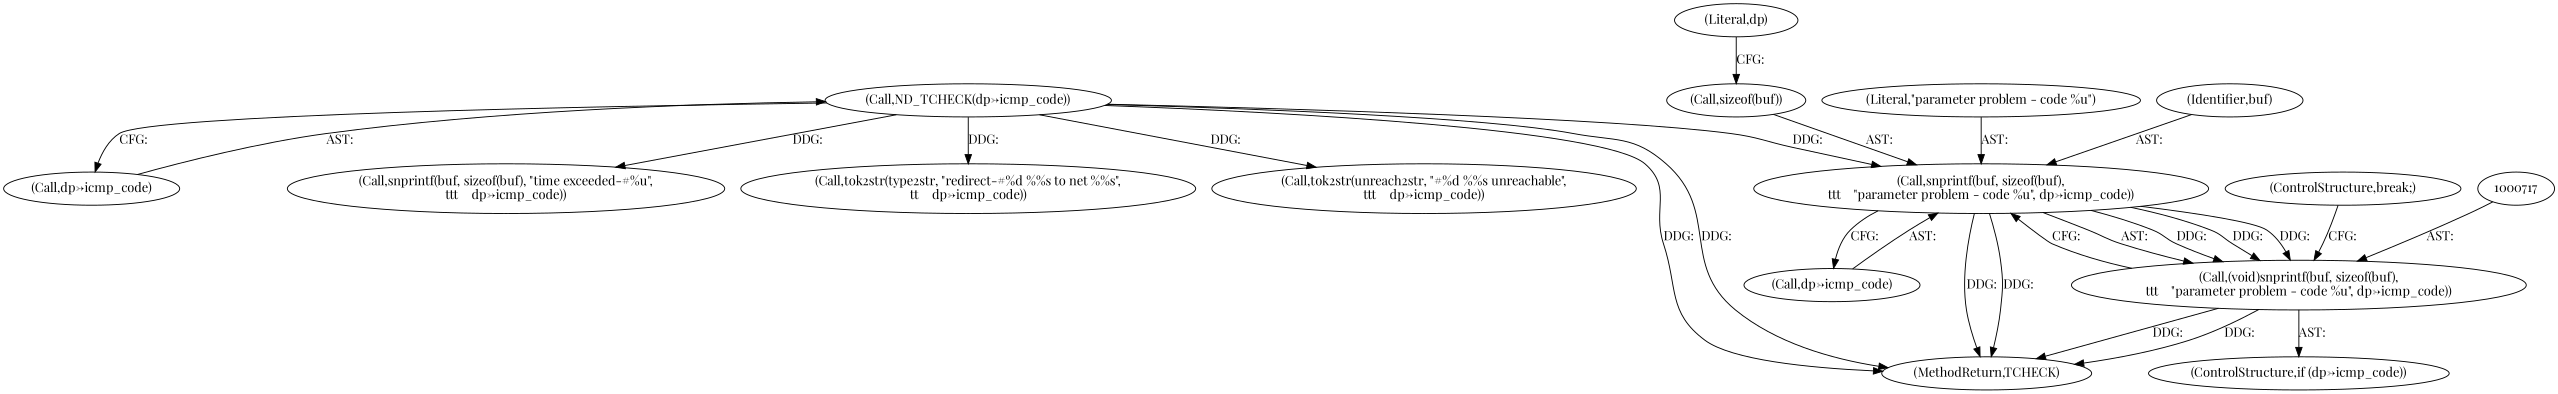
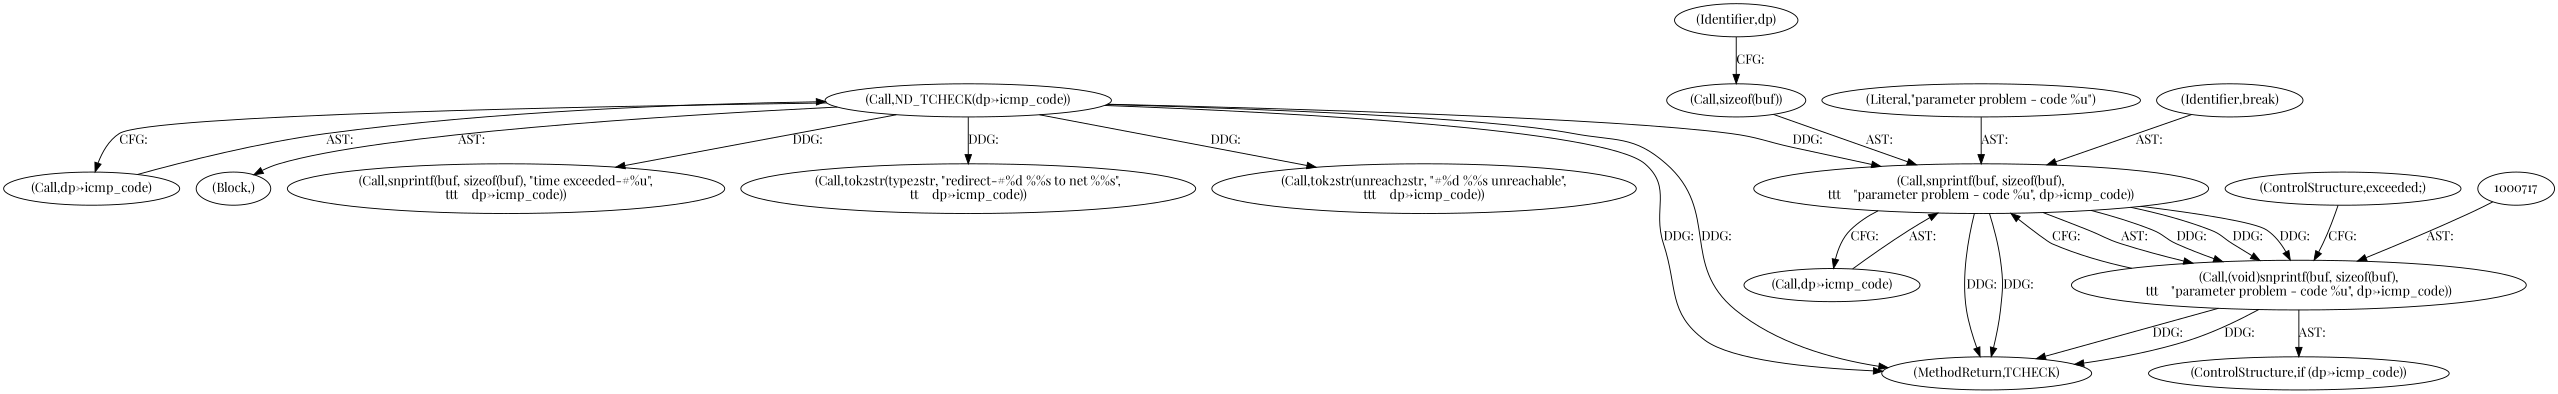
(1736, 20) -> (1736, 20)
(2230, 100) -> (2230, 100)
none -> (233, 189)
(2343, 189) -> (2343, 189)
